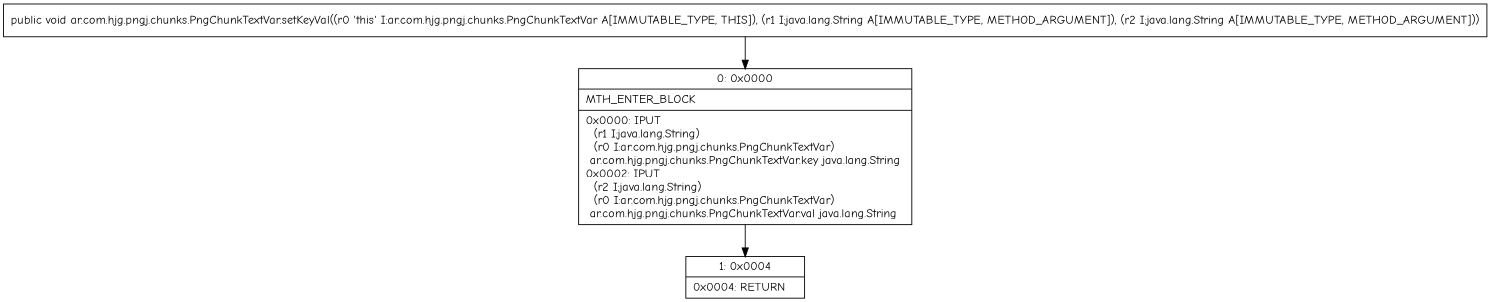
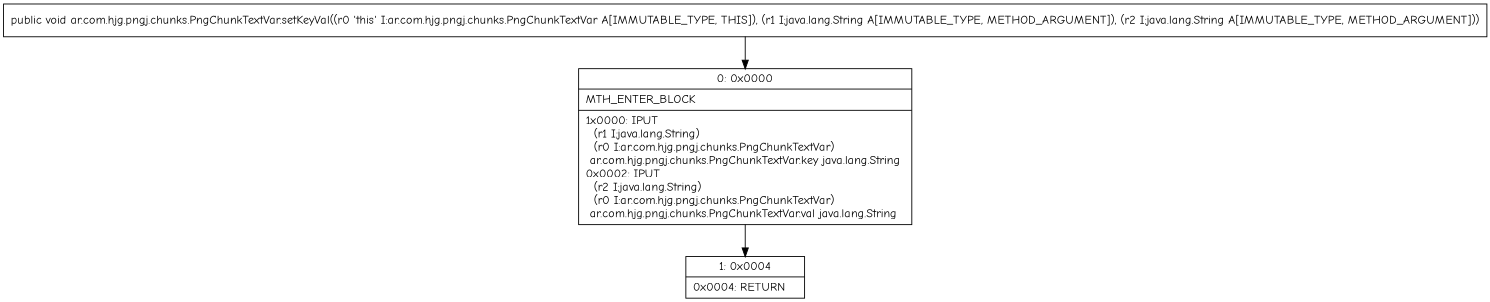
(627, 121) -> (626, 121)
